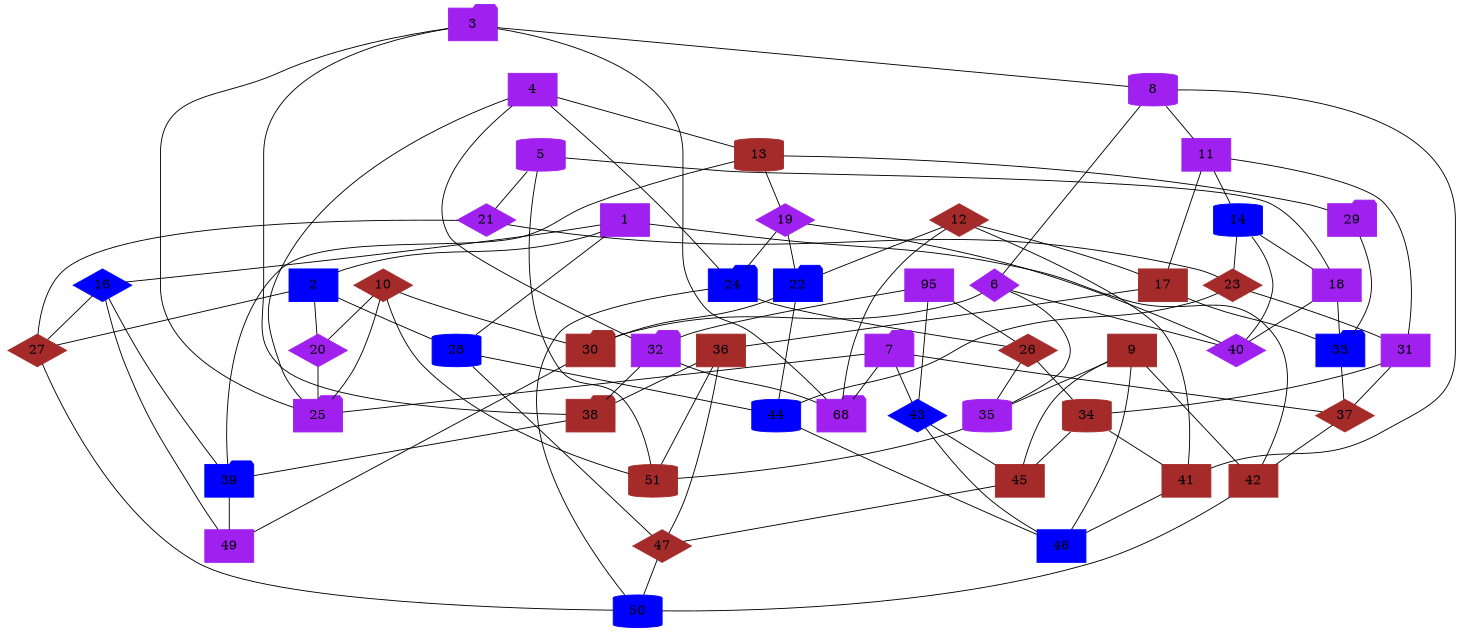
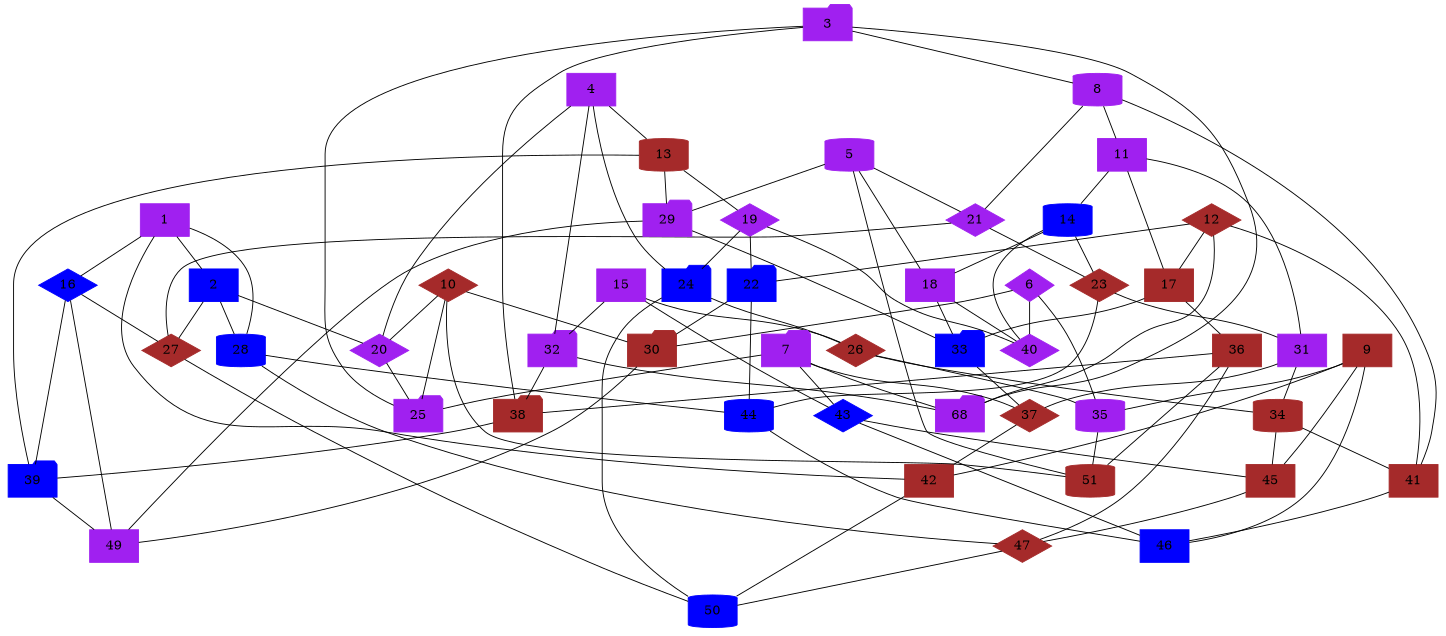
none -> (758, 187)
(1071, 190) -> (1034, 157)
(325, 209) -> (460, 208)
(929, 285) -> (621, 285)
none -> (351, 312)
